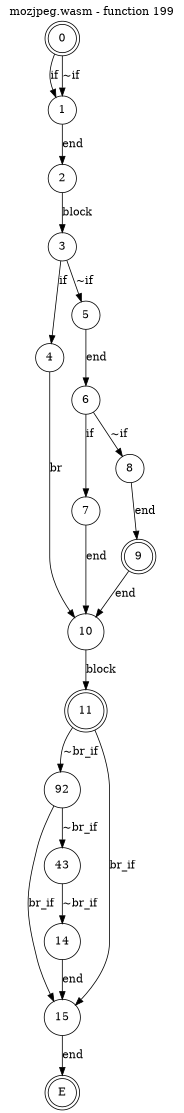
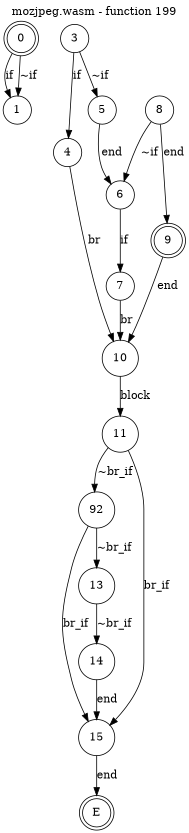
(62, 178) -> none
(106, 431) -> (137, 147)
(97, 557) -> (127, 320)
(86, 711) -> (120, 434)
(62, 866) -> (97, 586)
